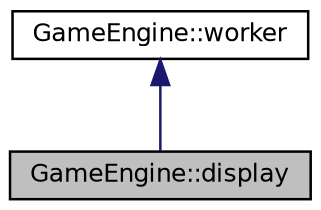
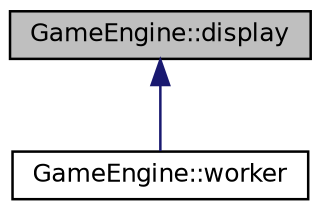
(160, 118) -> (160, 118)
